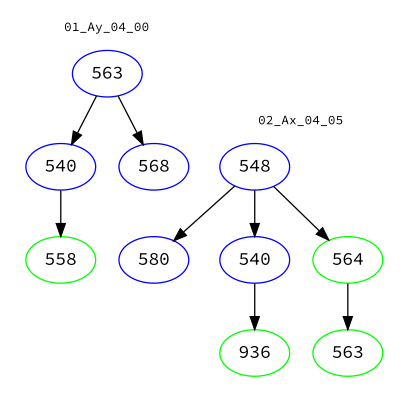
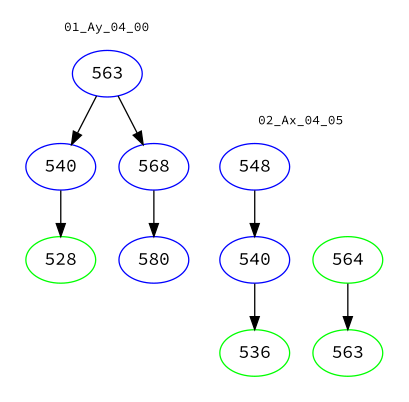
(218, 201) -> (154, 207)
(296, 209) -> none
(61, 260) -> (61, 260)
(255, 353) -> (255, 353)
